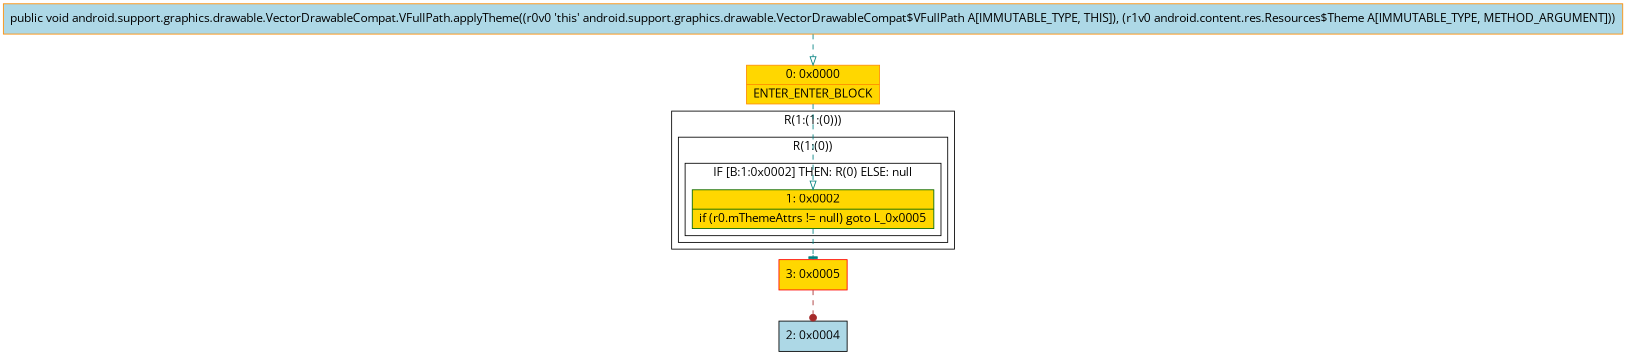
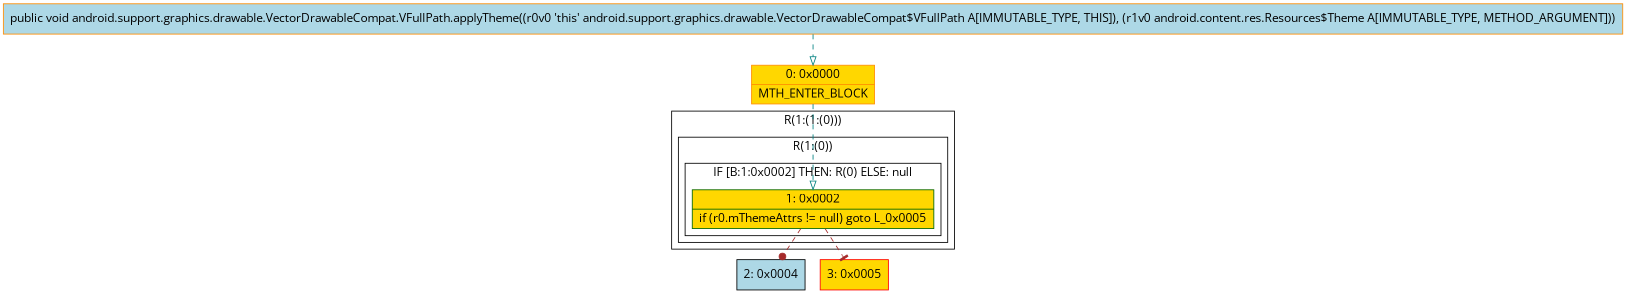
(813, 94) -> (813, 94)
(813, 242) -> (834, 242)
(813, 302) -> (793, 241)
